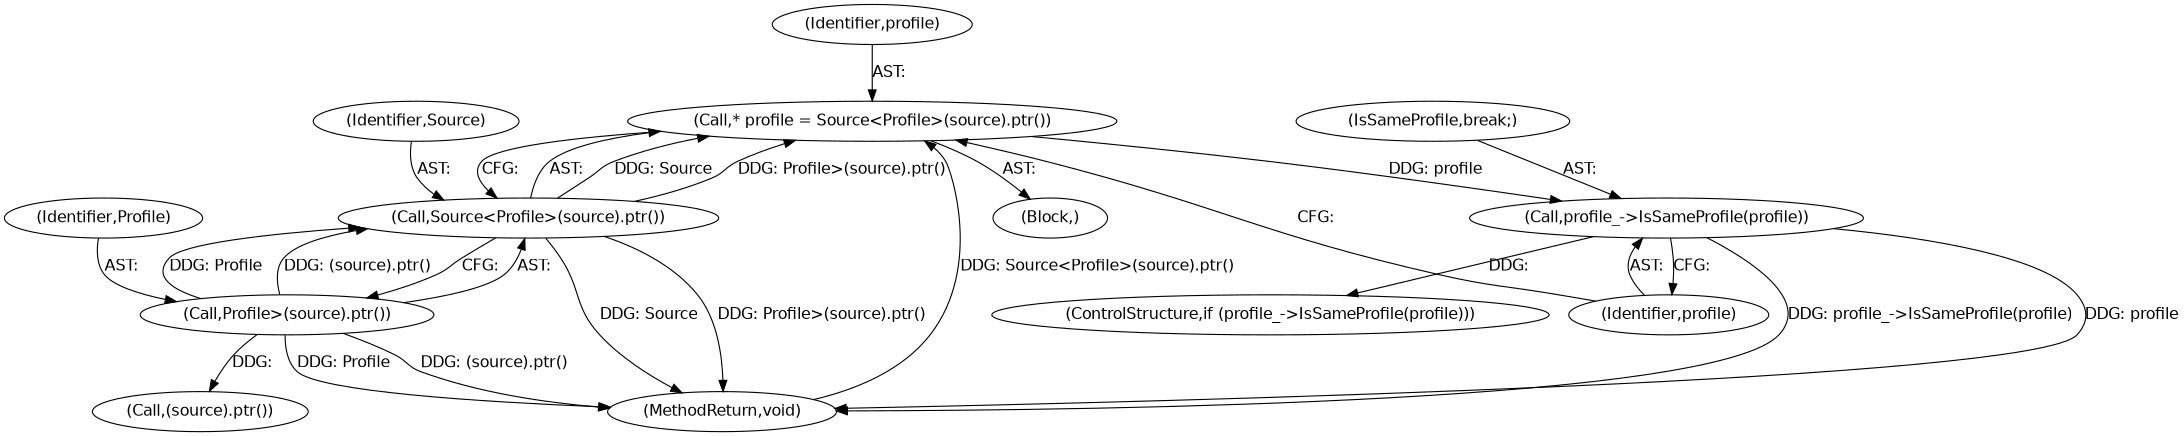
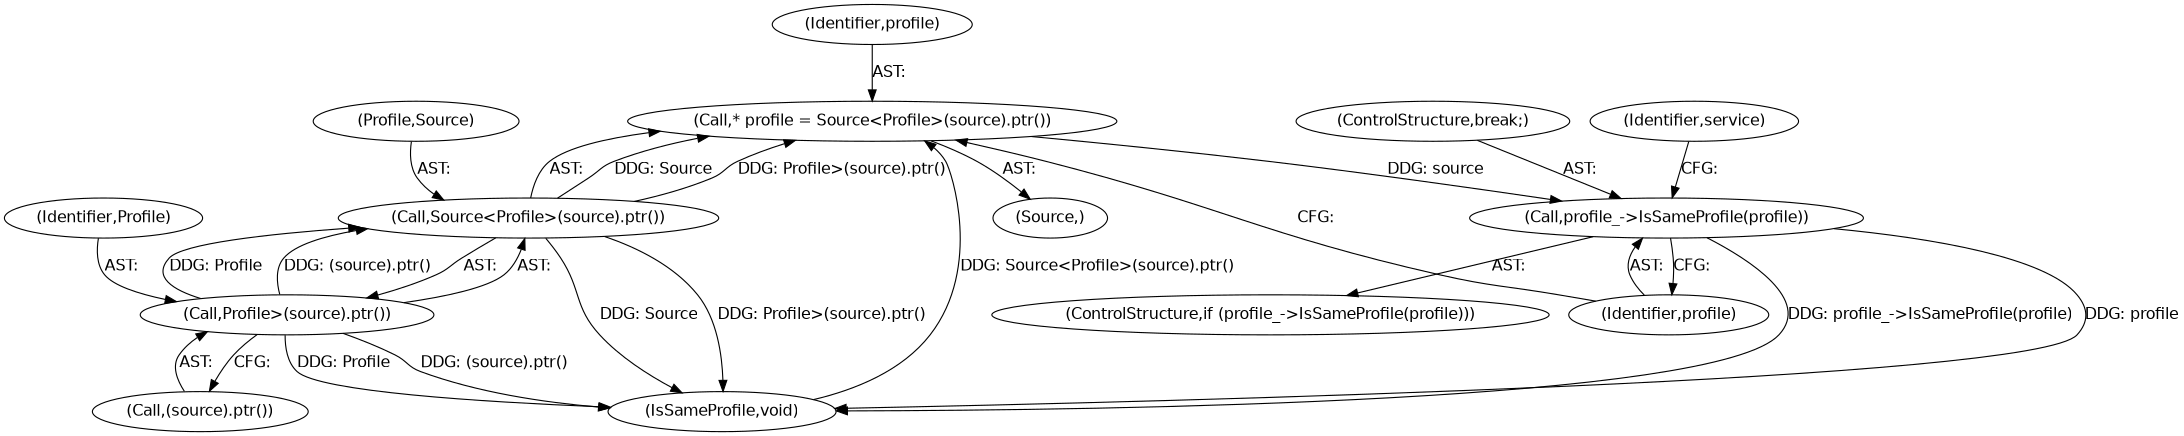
(416, 121) -> (416, 121)
(1433, 121) -> (1433, 121)
none -> (1694, 121)
(553, 142) -> none
(1436, 170) -> (1436, 170)
(1050, 218) -> (1050, 218)
(483, 266) -> (483, 266)
(1511, 266) -> (1511, 266)
none -> (176, 361)
(255, 363) -> (255, 363)
(722, 412) -> (722, 412)
